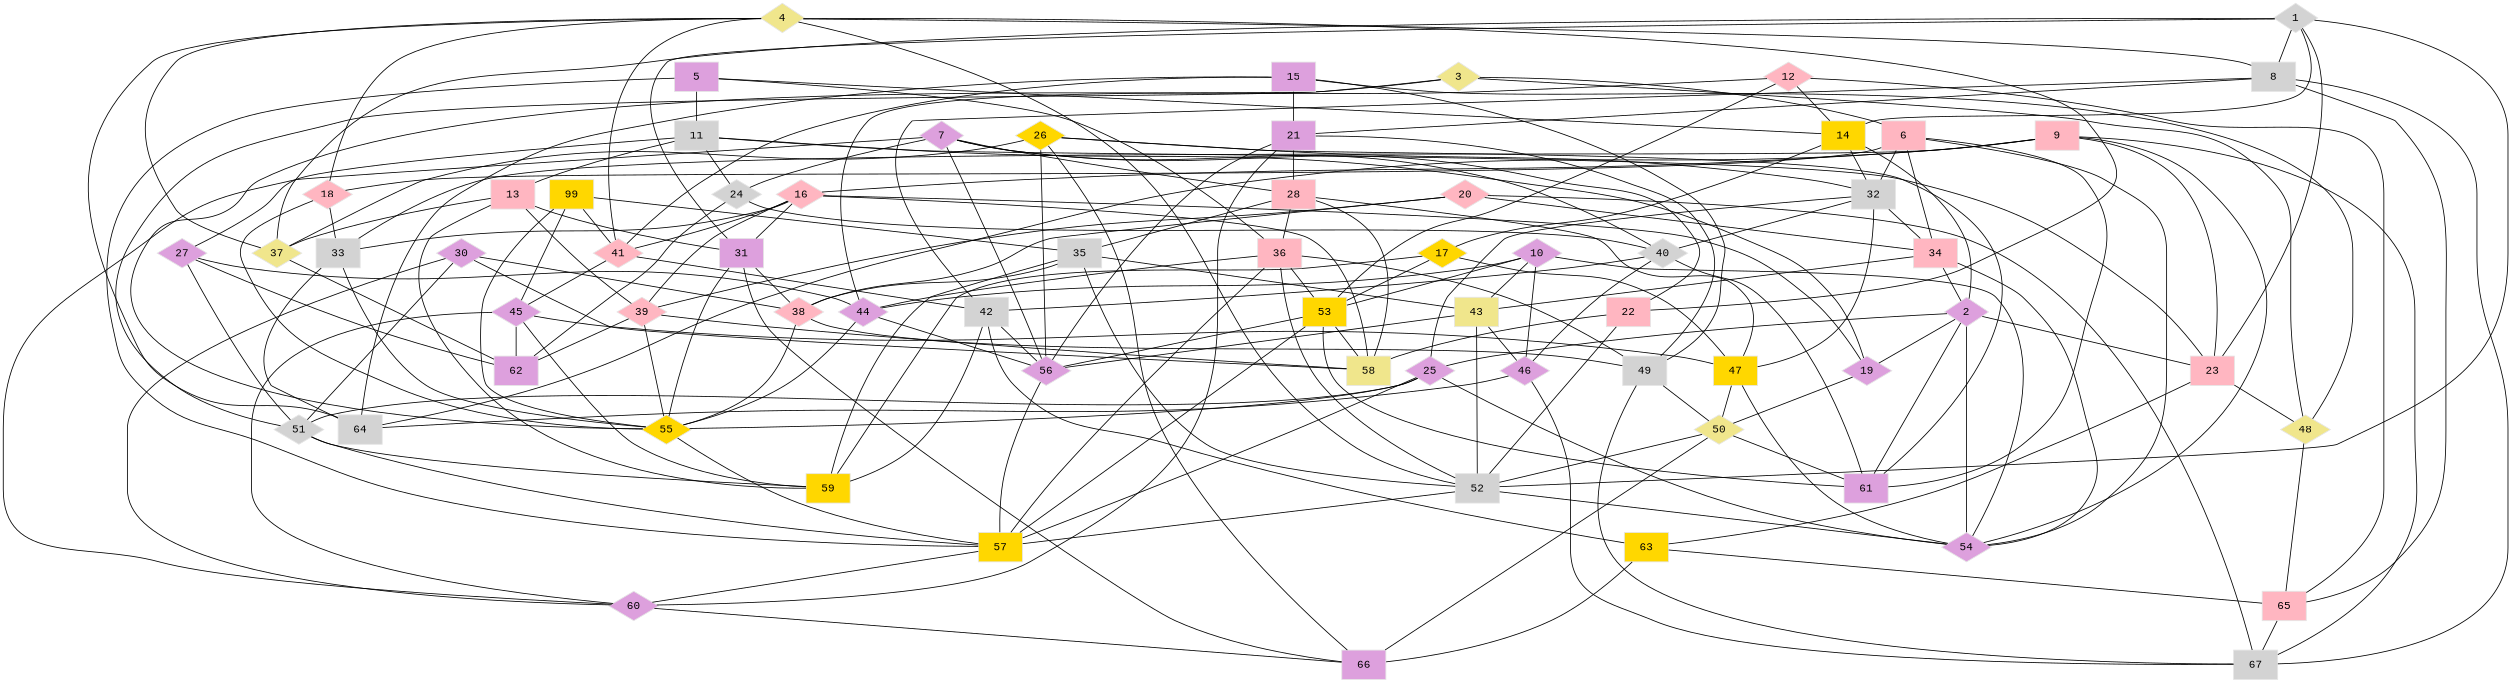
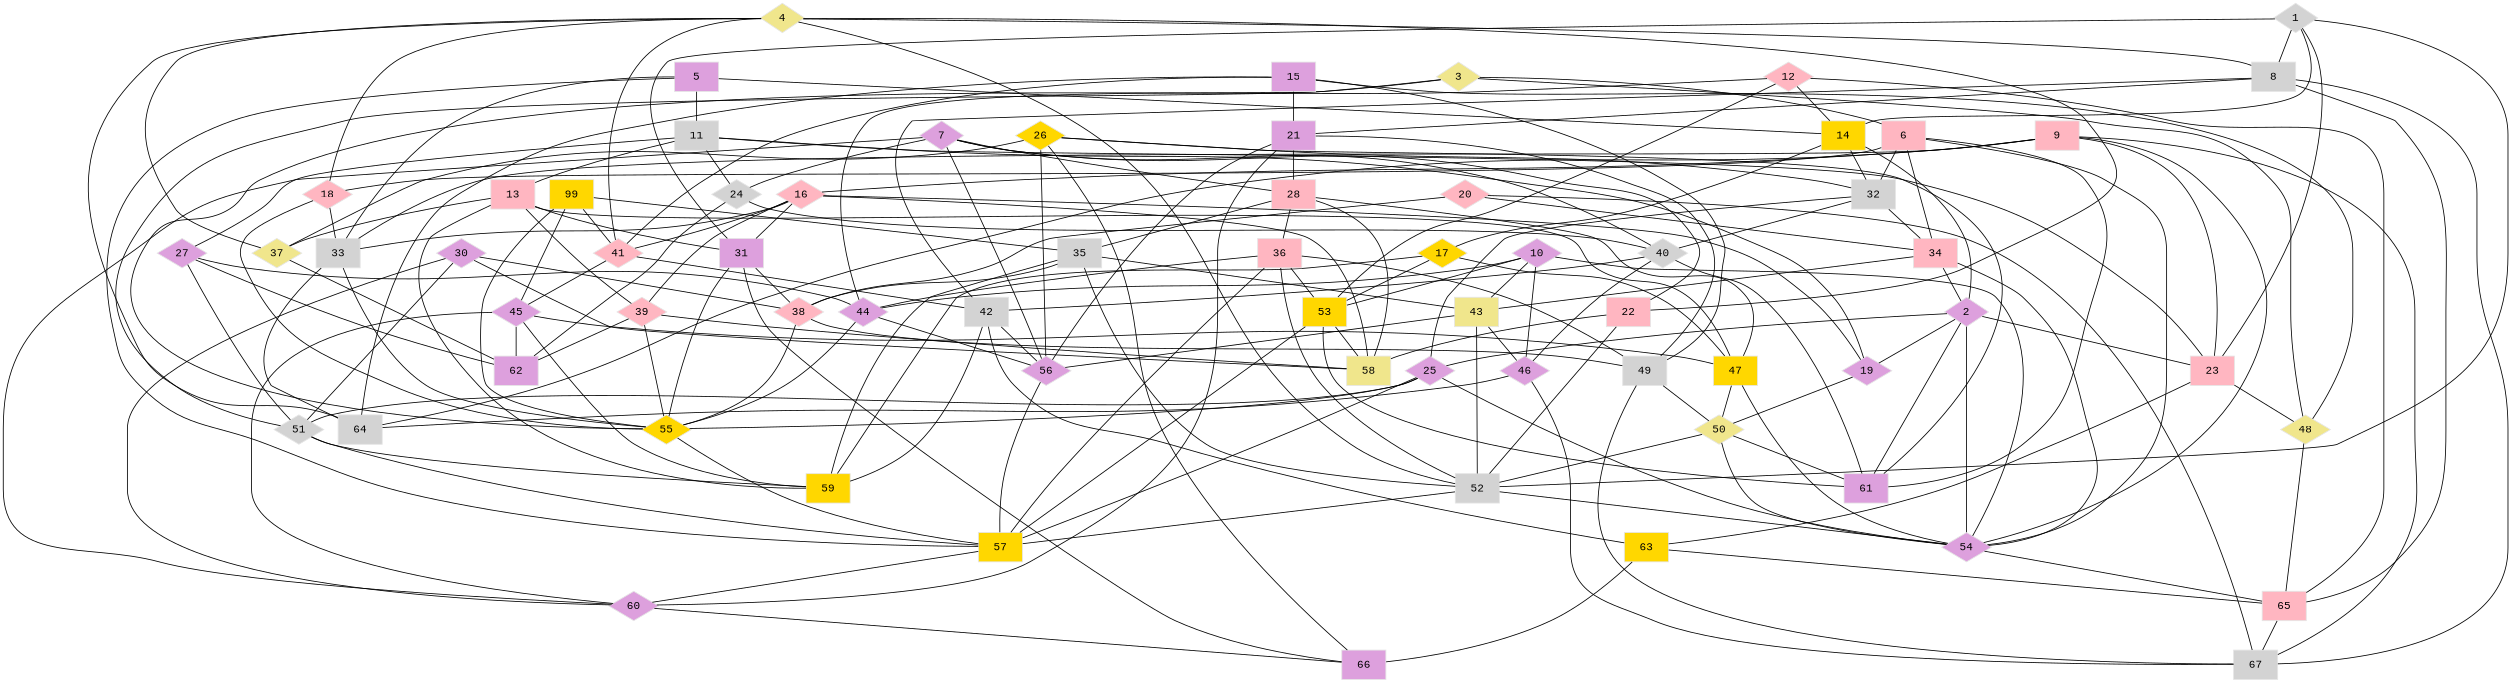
(1236, 29) -> none
(1008, 107) -> (503, 101)
(1108, 224) -> none
(1852, 309) -> (1033, 216)
(1177, 343) -> none
(1546, 544) -> (1758, 505)
none -> (2123, 576)
